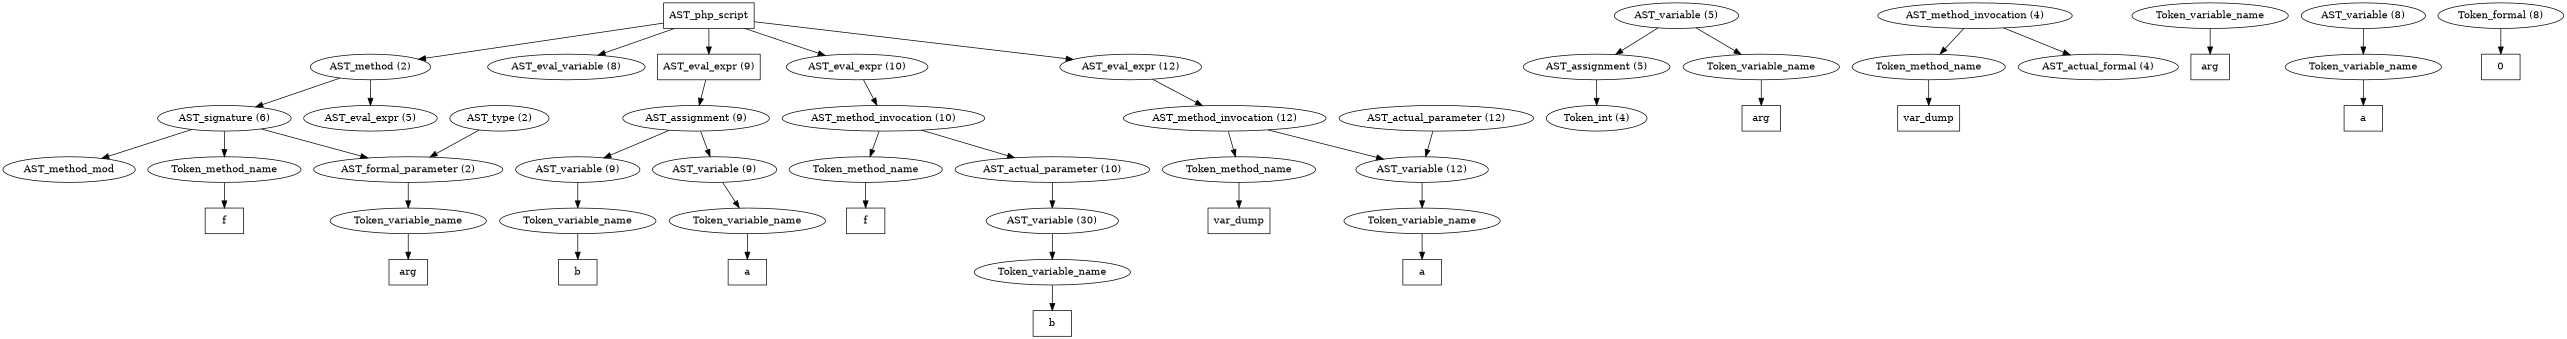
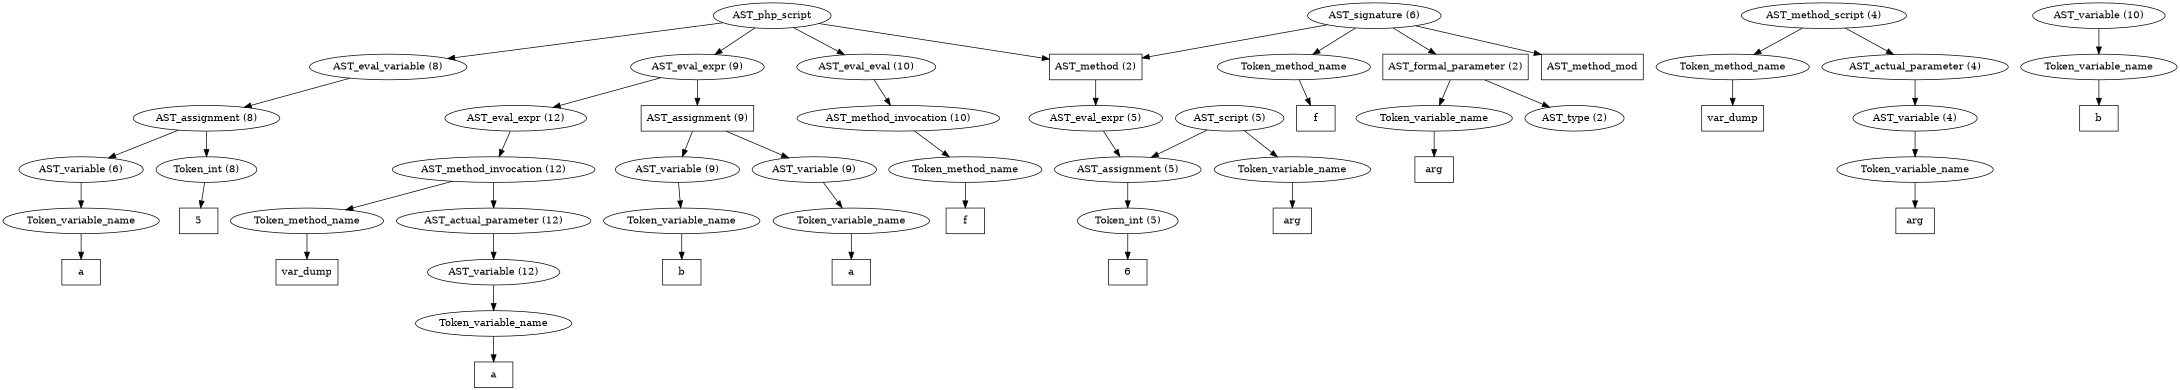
(709, 16) -> (772, 16)
(1676, 16) -> (1230, 118)
(1975, 16) -> (1824, 16)
(2363, 16) -> (81, 170)
(2501, 16) -> (207, 170)
(910, 40) -> (611, 92)
(370, 67) -> (1096, 67)
(709, 67) -> (697, 67)
(857, 67) -> (866, 67)
(2098, 67) -> (1915, 67)
(2501, 67) -> (199, 221)
(301, 91) -> (1238, 41)
none -> (207, 118)
(696, 118) -> (697, 118)
(1597, 118) -> (1128, 221)
none -> (1915, 118)
none -> (1110, 141)
(458, 142) -> (1514, 92)
(1322, 144) -> (494, 192)
(69, 170) -> (1592, 67)
(408, 170) -> (1455, 67)
(1052, 170) -> none
(1052, 221) -> (2099, 16)
none -> (1128, 272)
